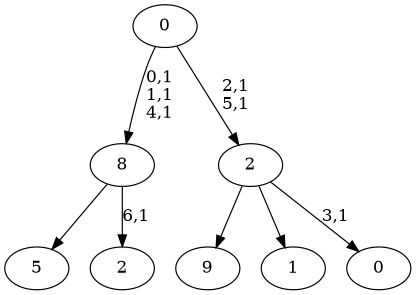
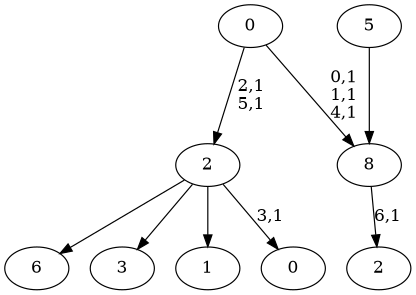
(83, 212) -> (369, 90)
none -> (122, 268)
(208, 268) -> (37, 268)
